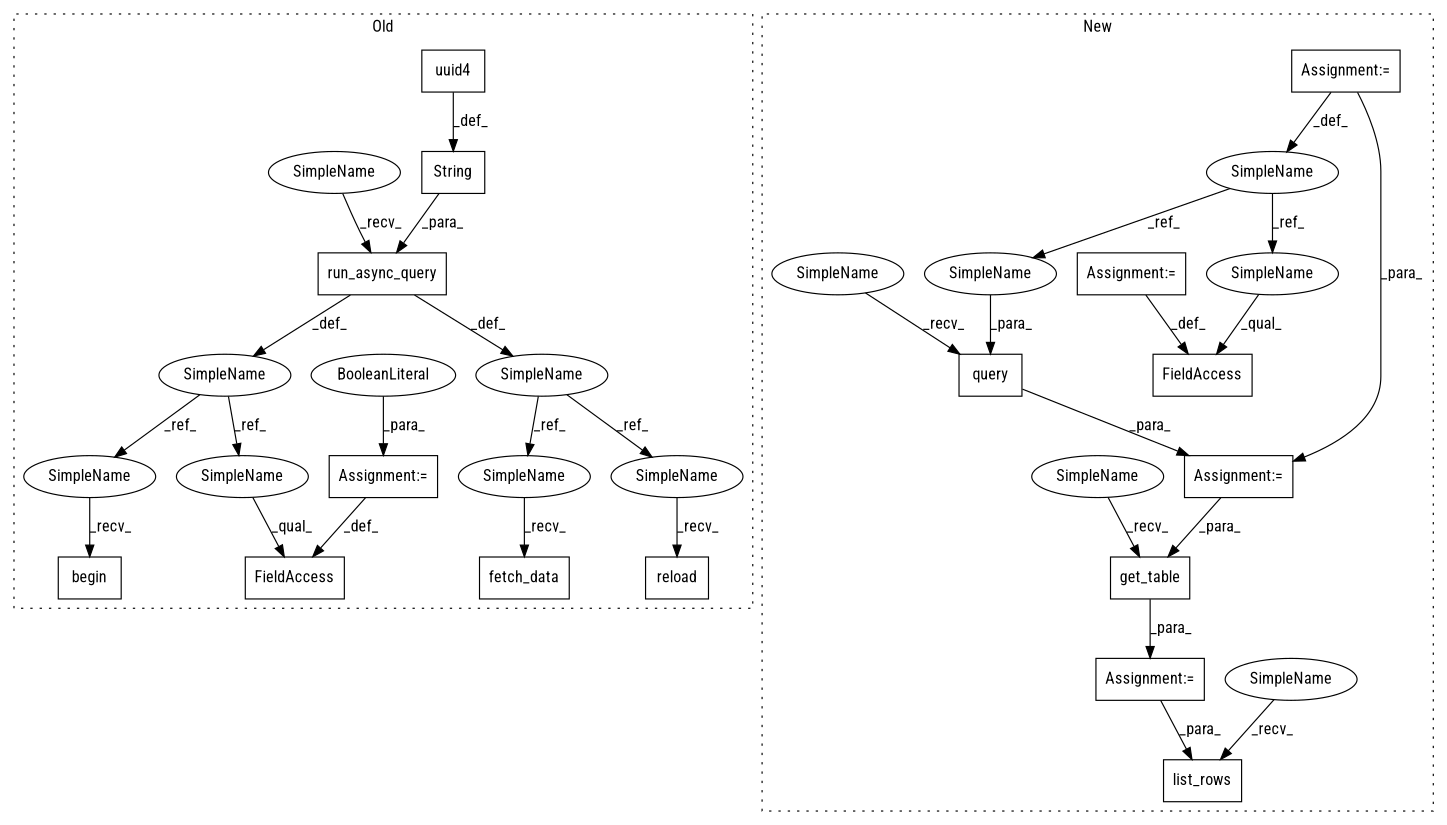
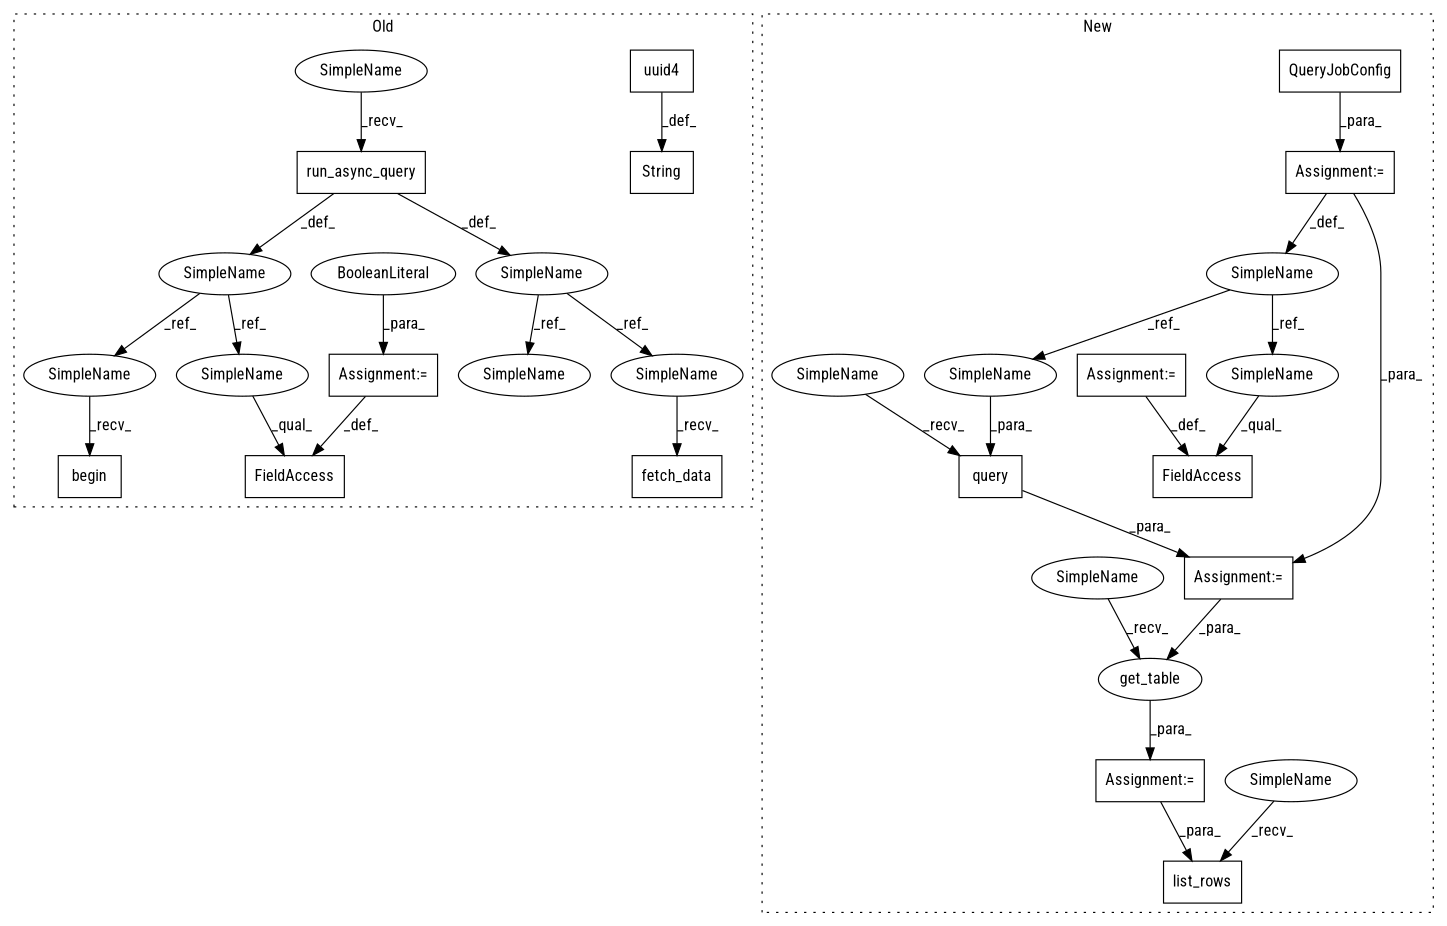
none -> (1340, 71)
(421, 218) -> none
(677, 578) -> none
(1150, 578) -> (1150, 679)
